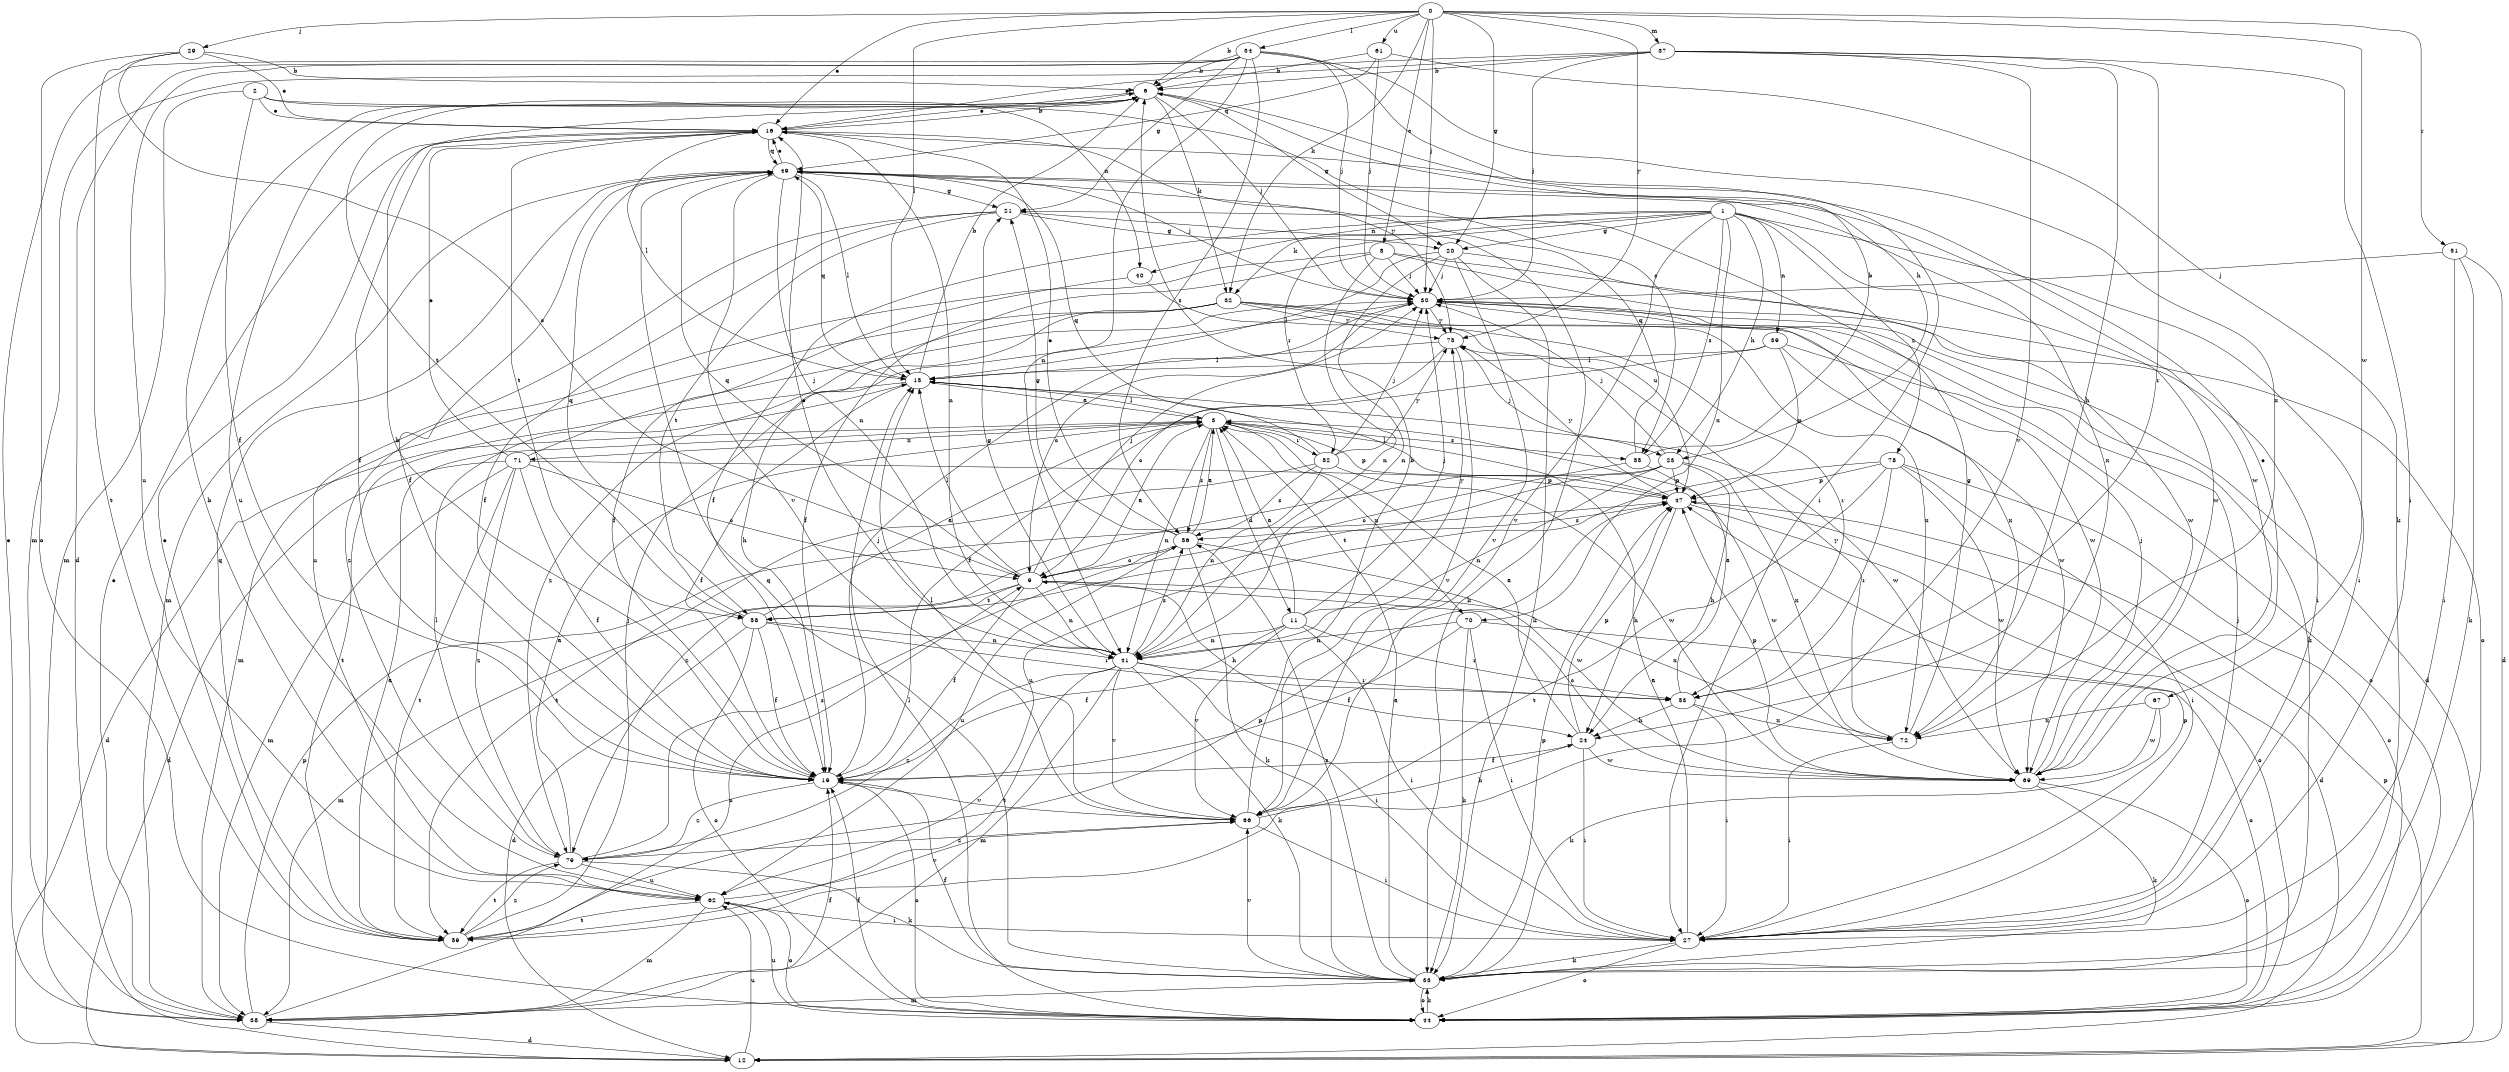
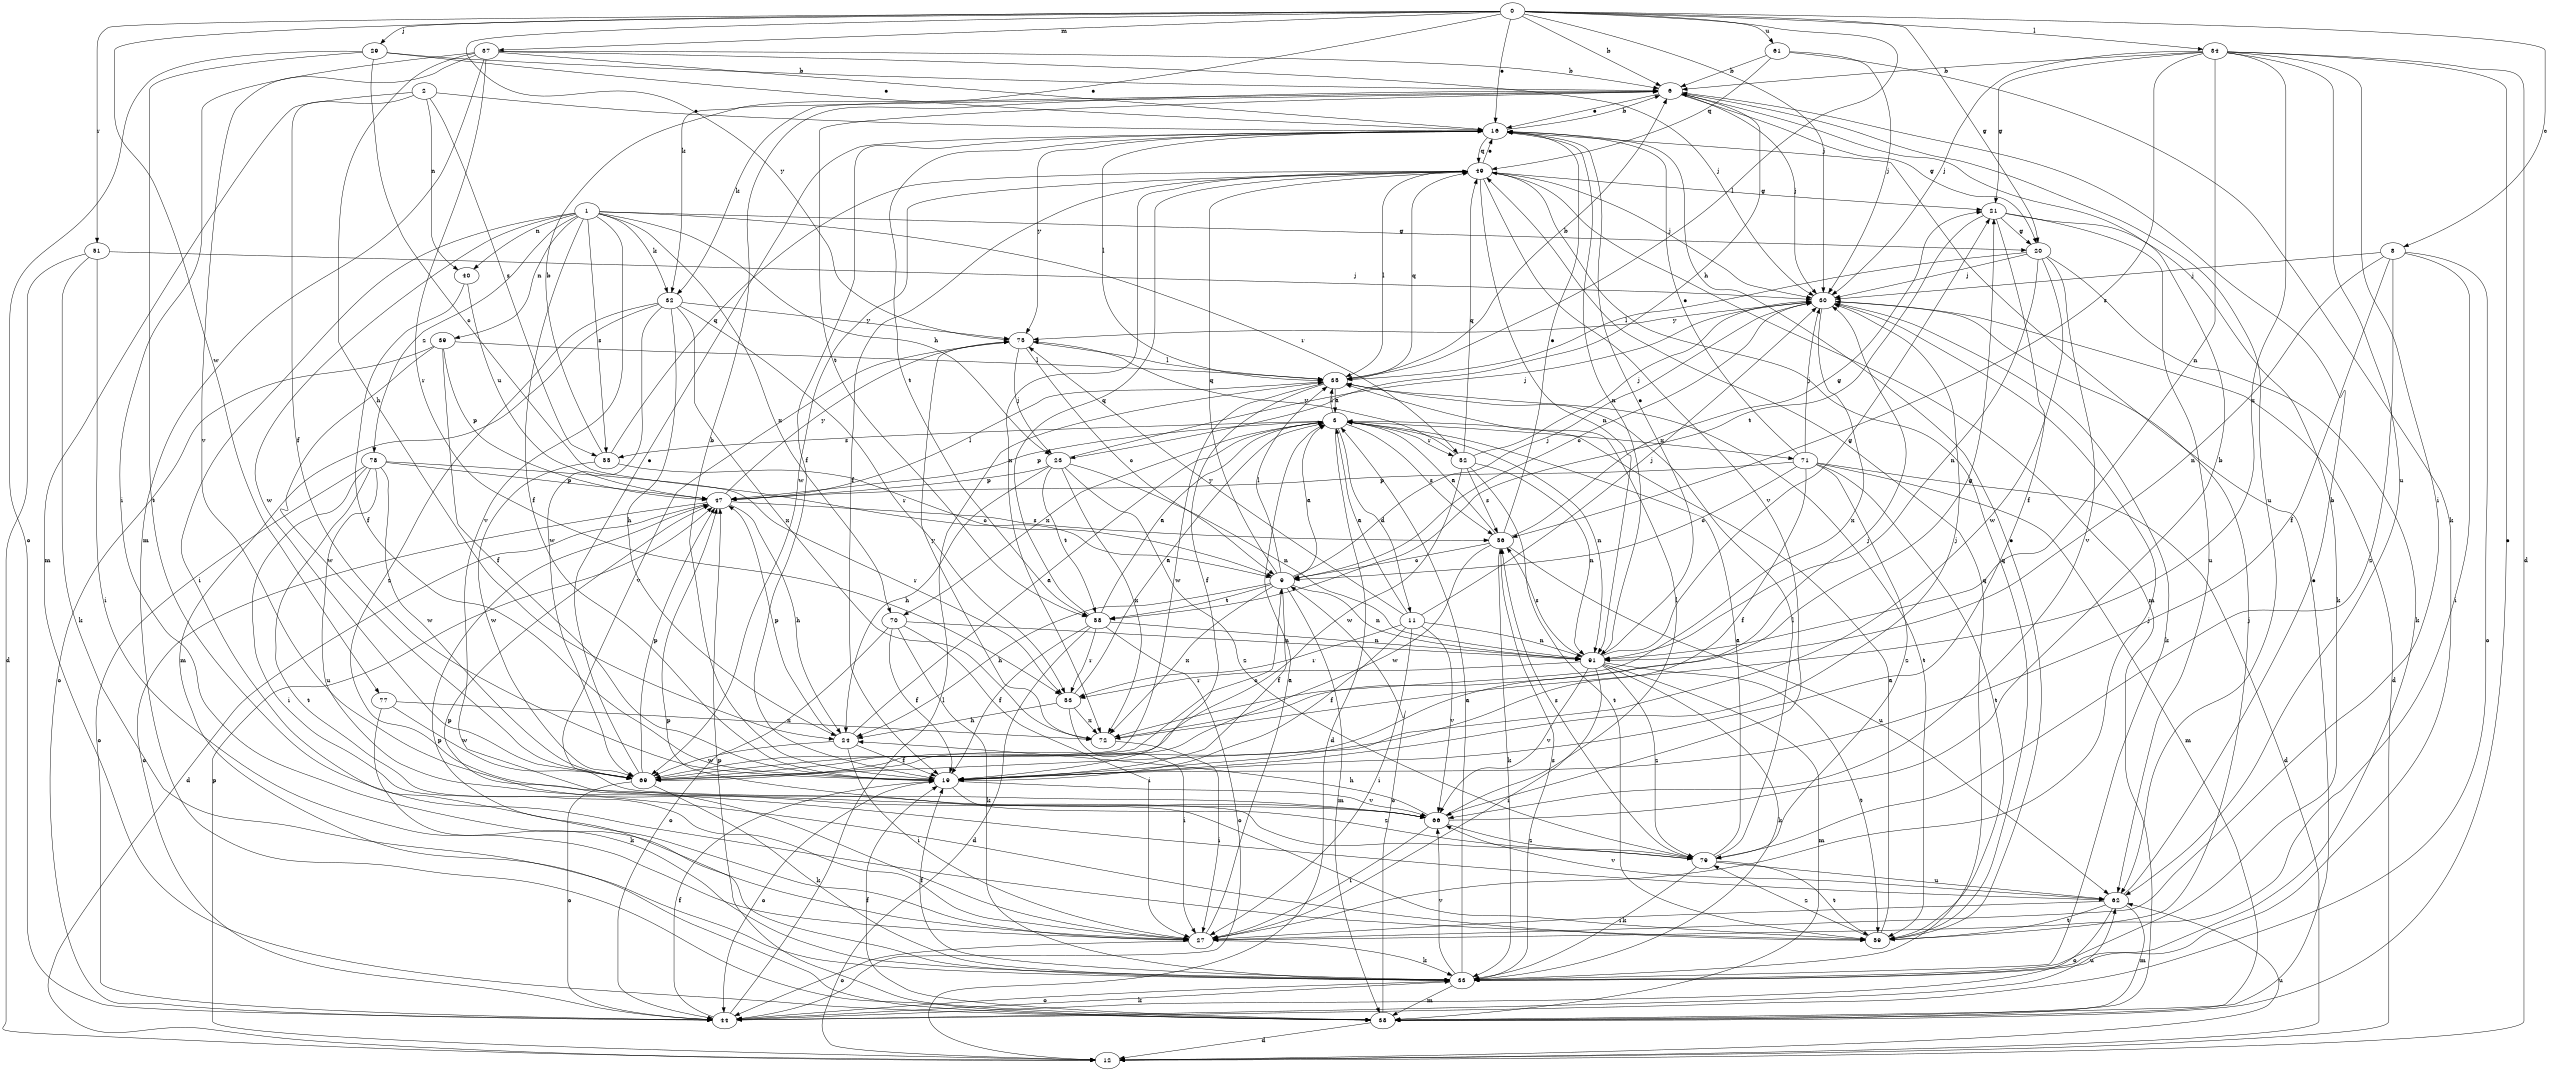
(918, 381) -> (1335, 381)
(853, 385) -> (643, 587)
(1125, 661) -> (1593, 661)
(2157, 701) -> (384, 701)
